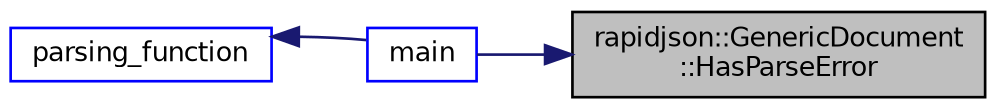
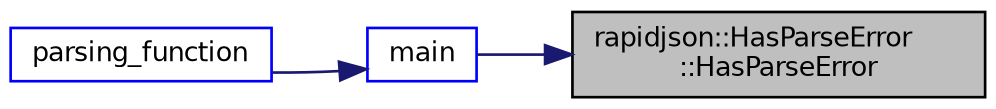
(333, 38) -> (306, 72)
(779, 55) -> (779, 55)
